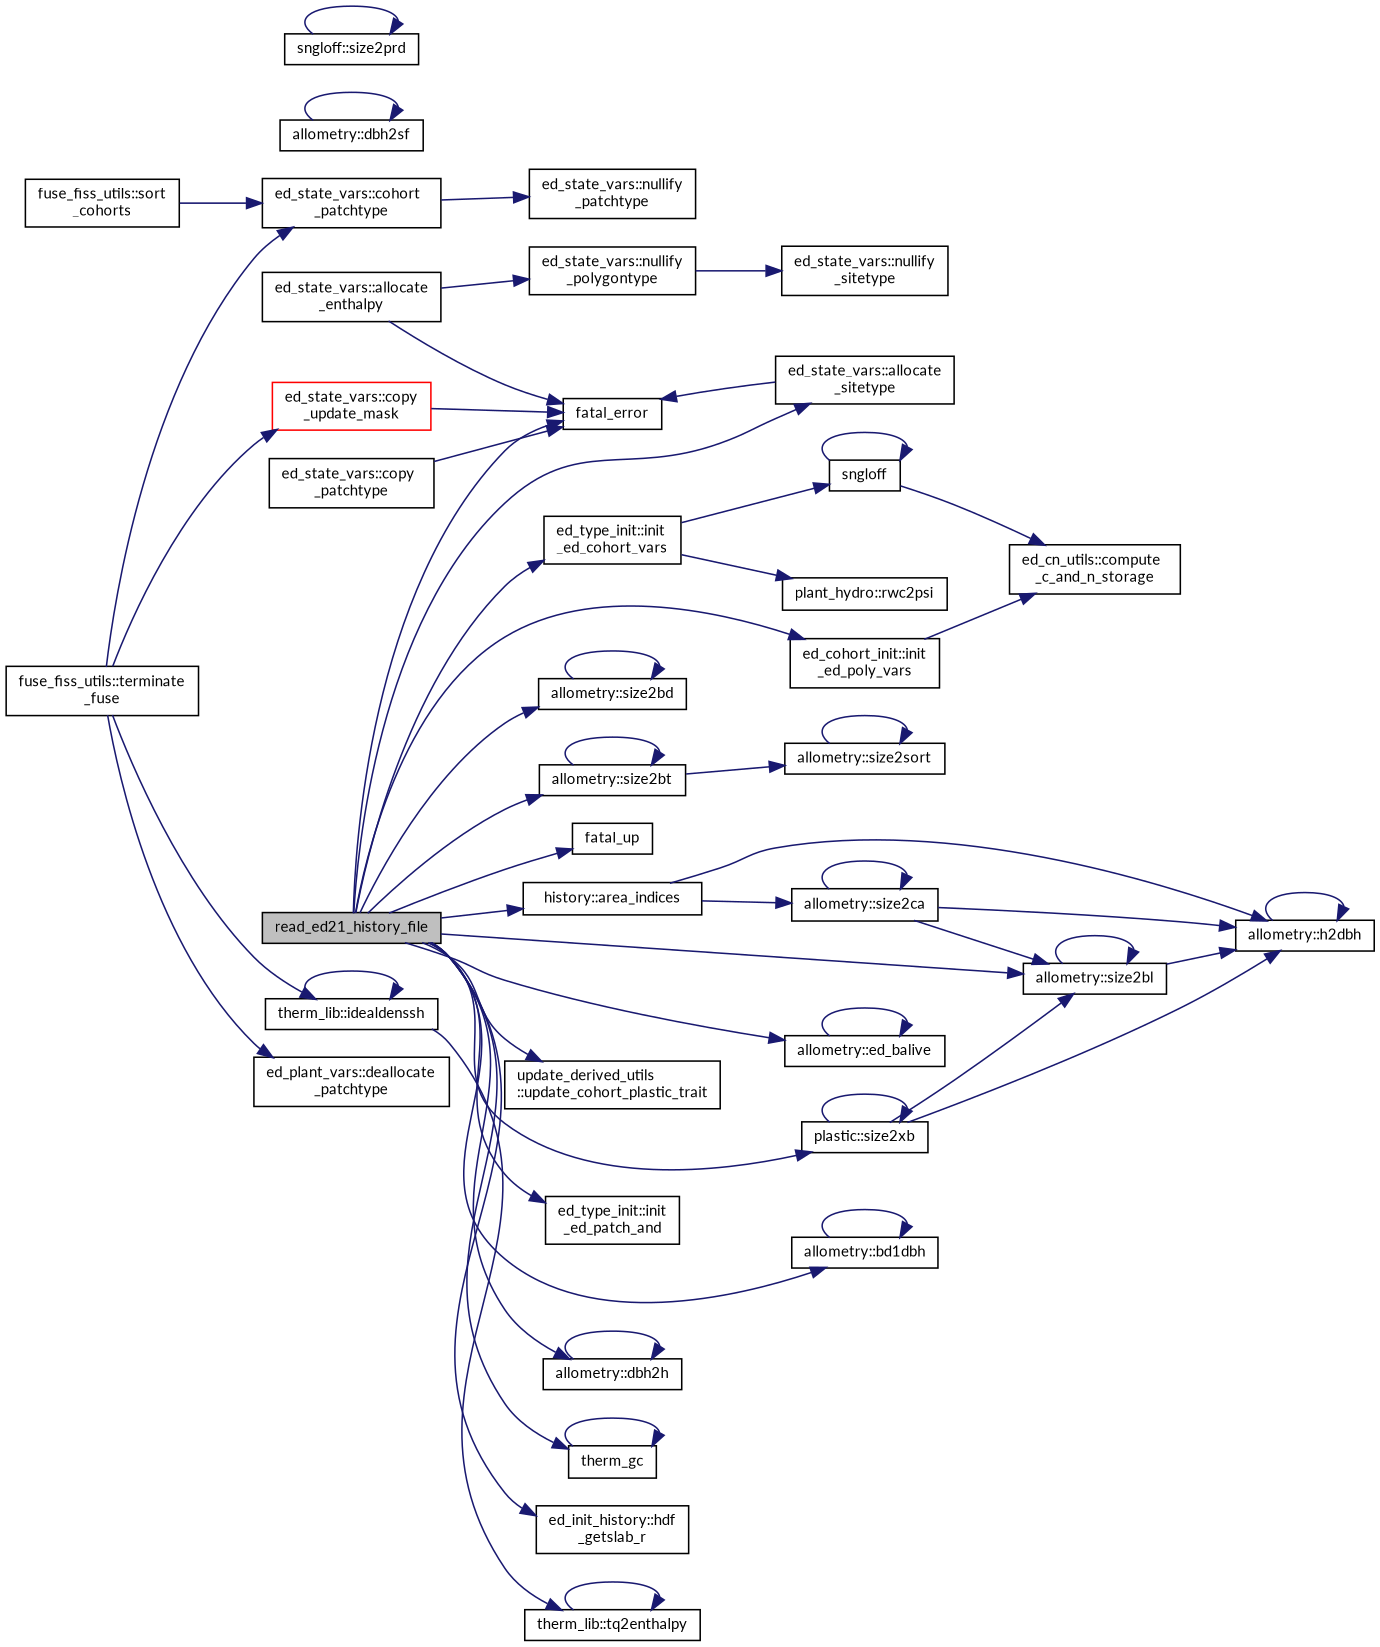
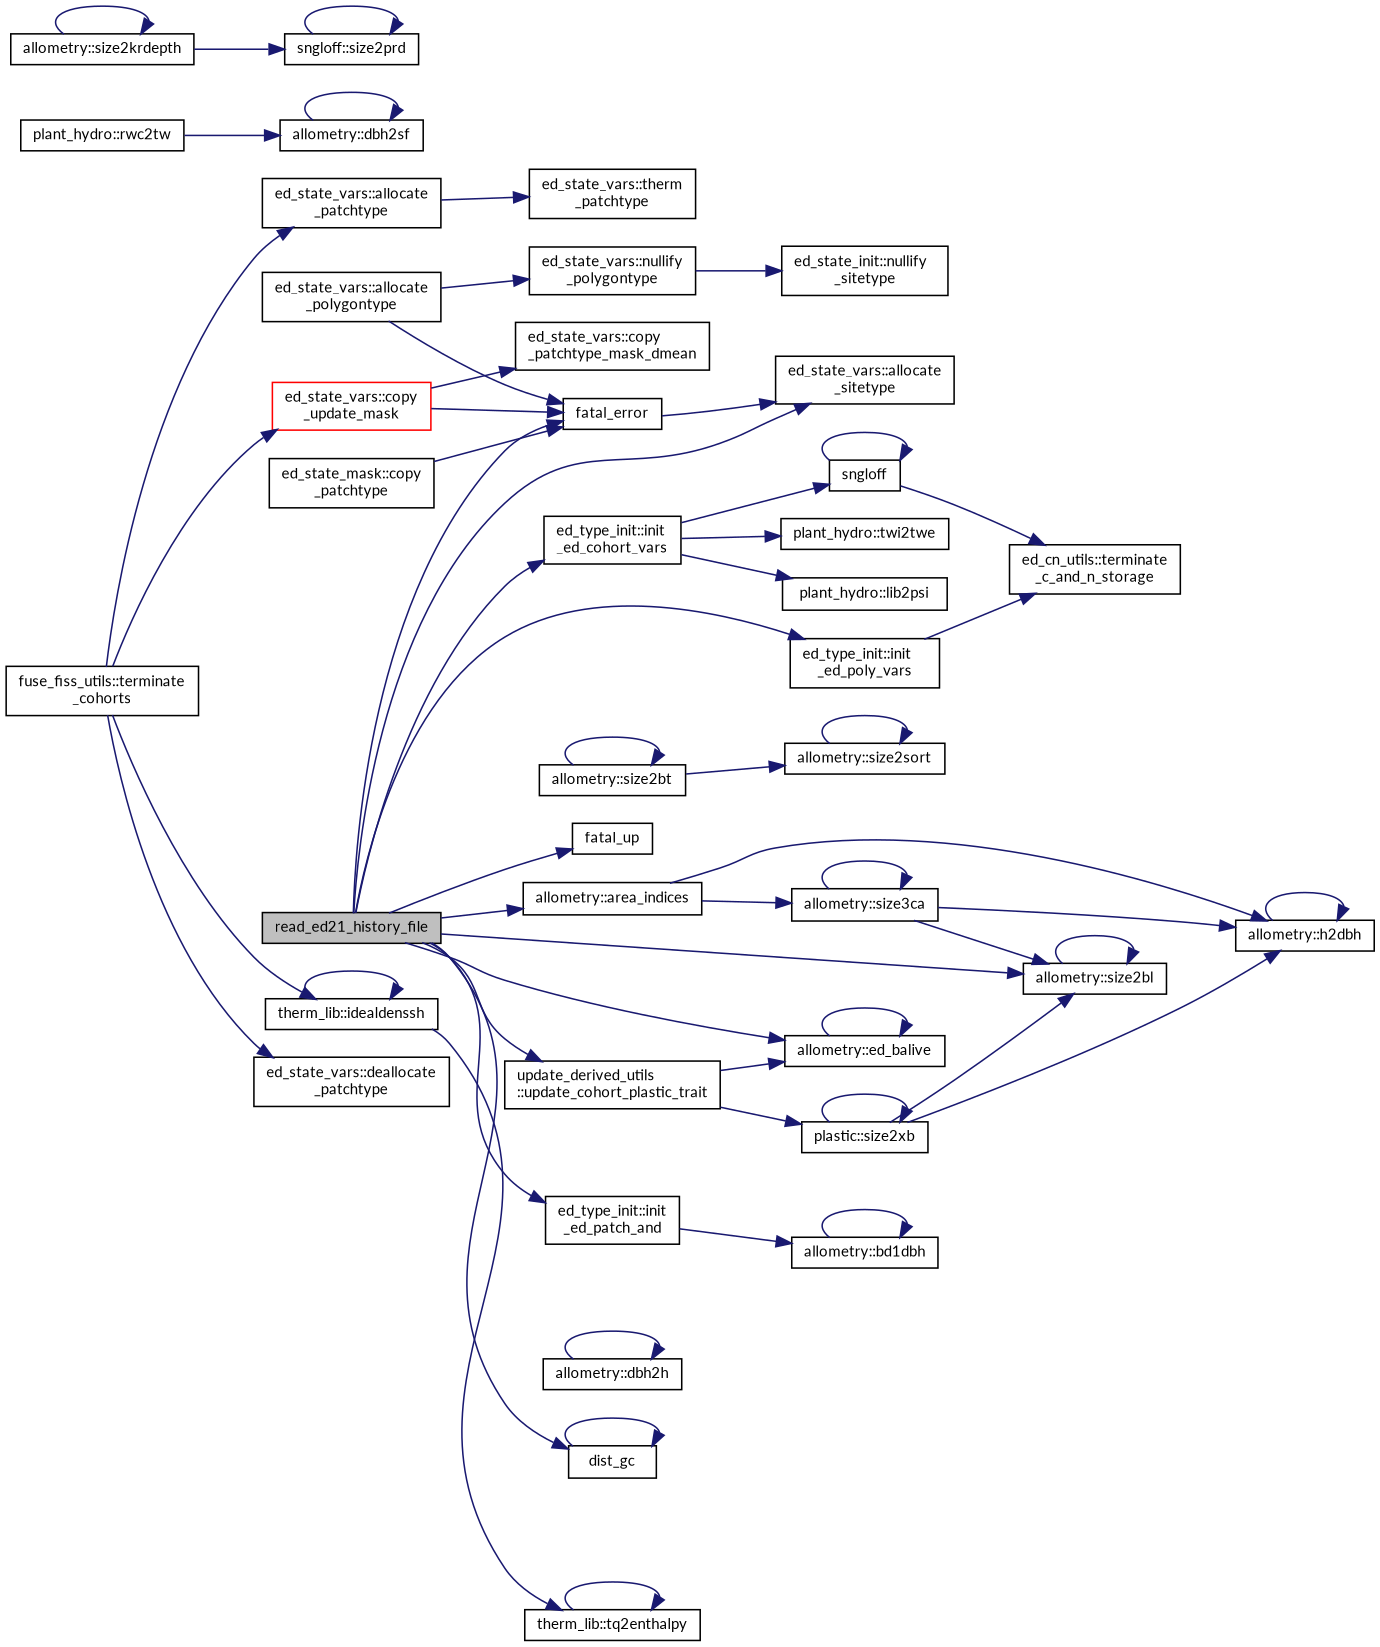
none -> (102, 49)
none -> (102, 135)
(612, 194) -> (612, 194)
(102, 203) -> none
(352, 203) -> (352, 203)
(865, 271) -> (865, 271)
(352, 297) -> (352, 297)
none -> (612, 346)
(726, 388) -> (711, 411)
(352, 483) -> (352, 483)
none -> (865, 534)
(1095, 569) -> (1095, 569)
(865, 594) -> (865, 594)
(865, 663) -> (865, 663)
(102, 691) -> (102, 691)
(612, 694) -> none
(442, 849) -> none
(612, 899) -> (612, 899)
(865, 905) -> (865, 905)
(1193, 959) -> none
none -> (745, 1067)
(352, 1082) -> (352, 1082)
(545, 1146) -> (753, 1114)
(480, 1256) -> none
(507, 1260) -> (728, 1235)
(612, 1462) -> (612, 1462)
(612, 1530) -> none
